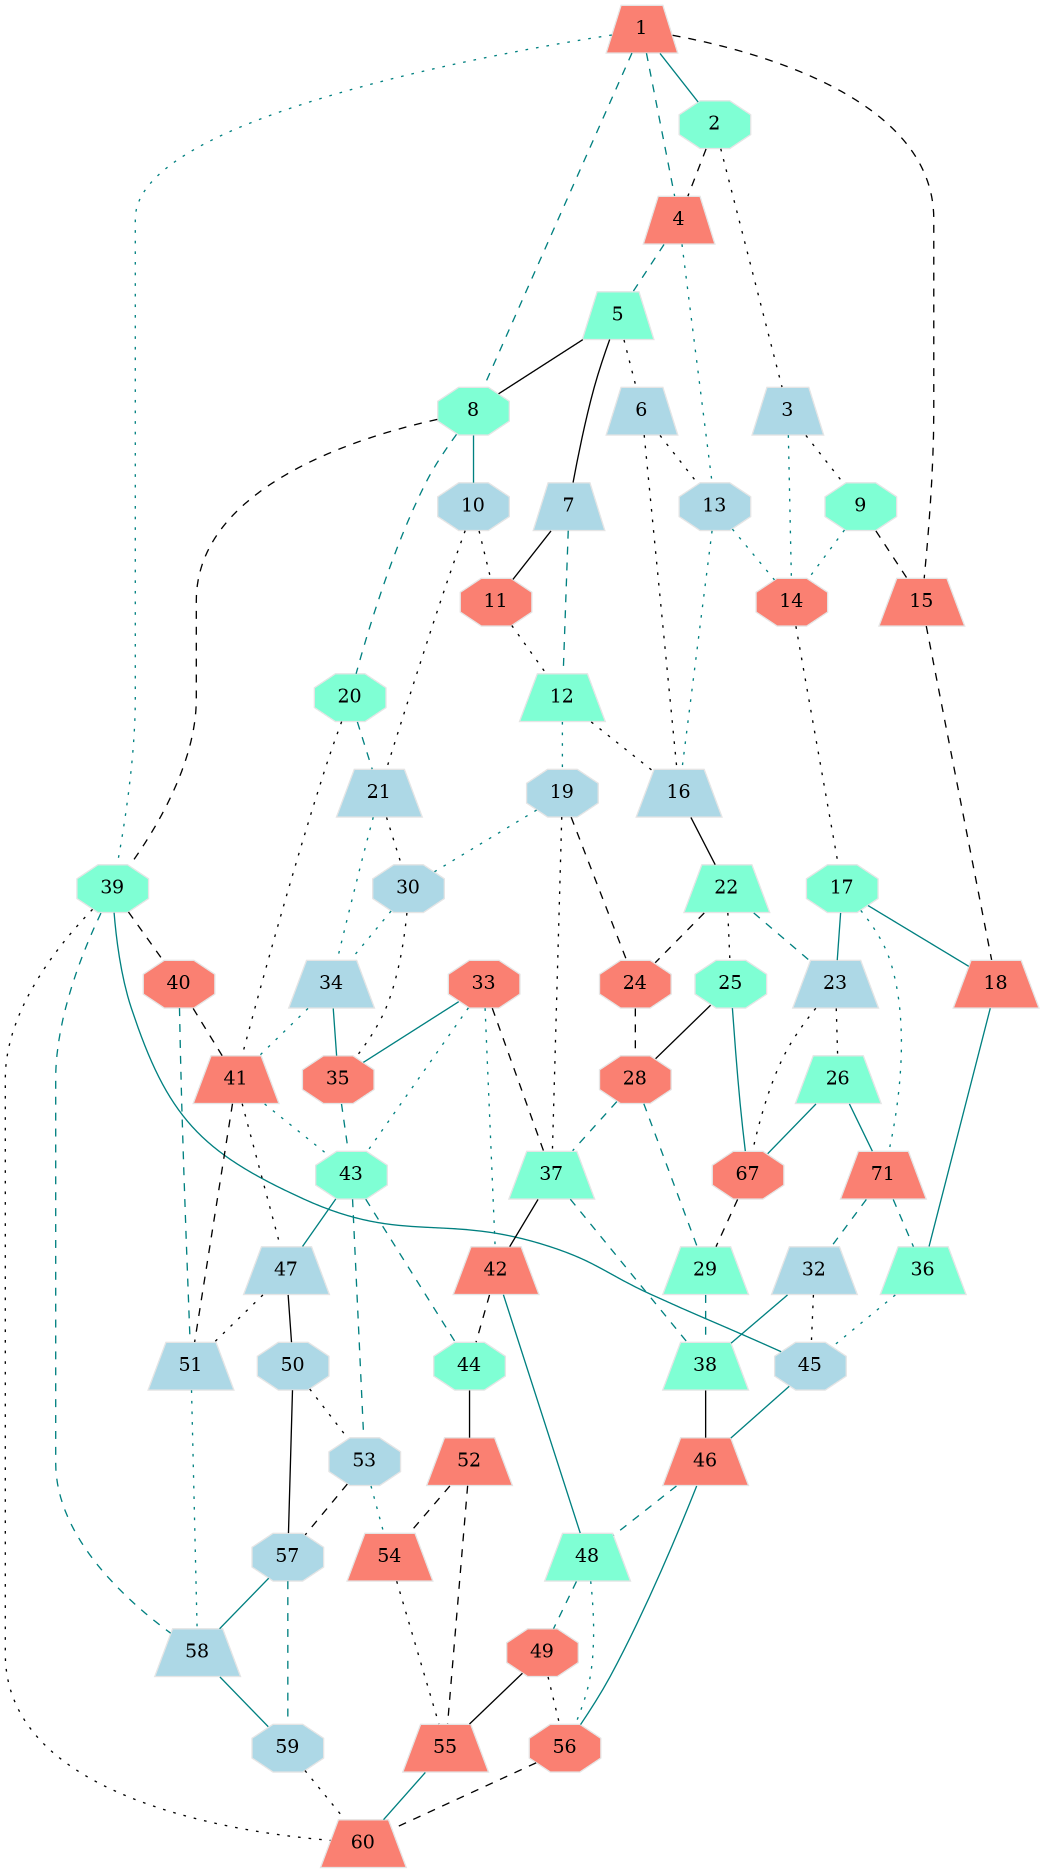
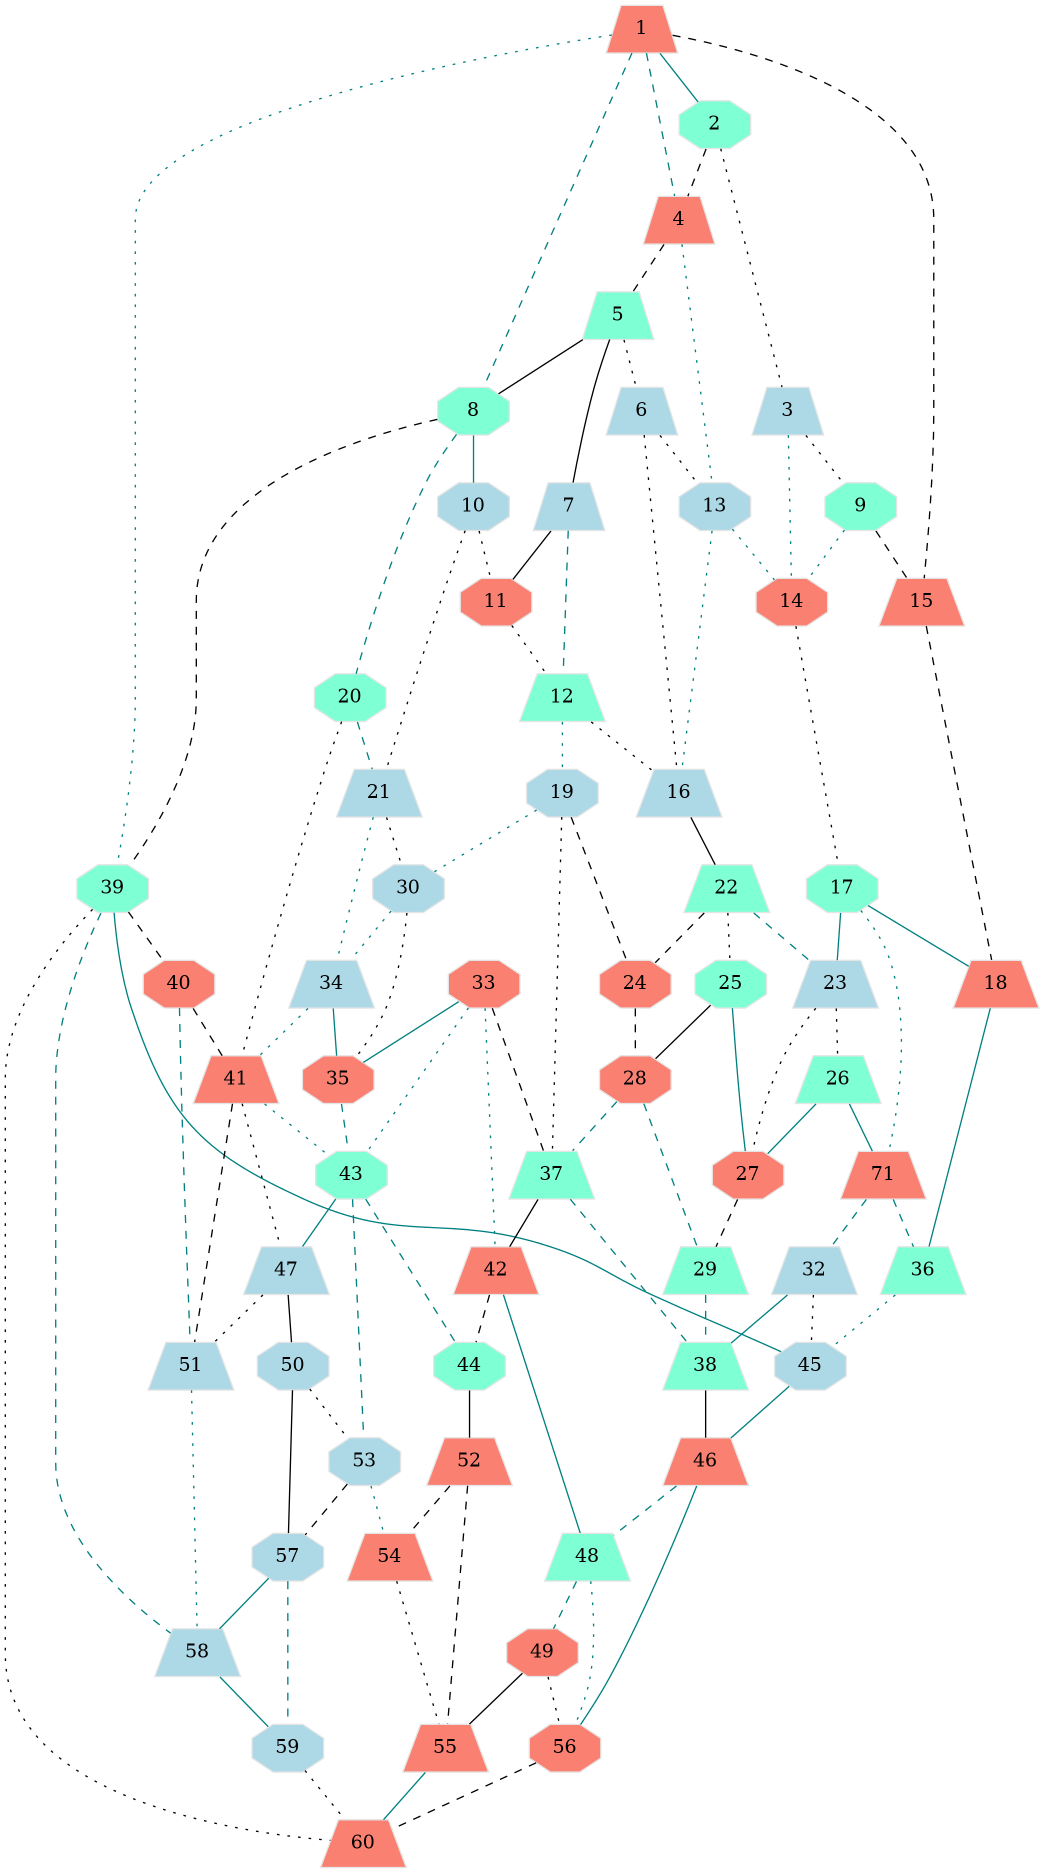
(649, 268) -> (649, 268)
(748, 1175) -> (748, 1175)
